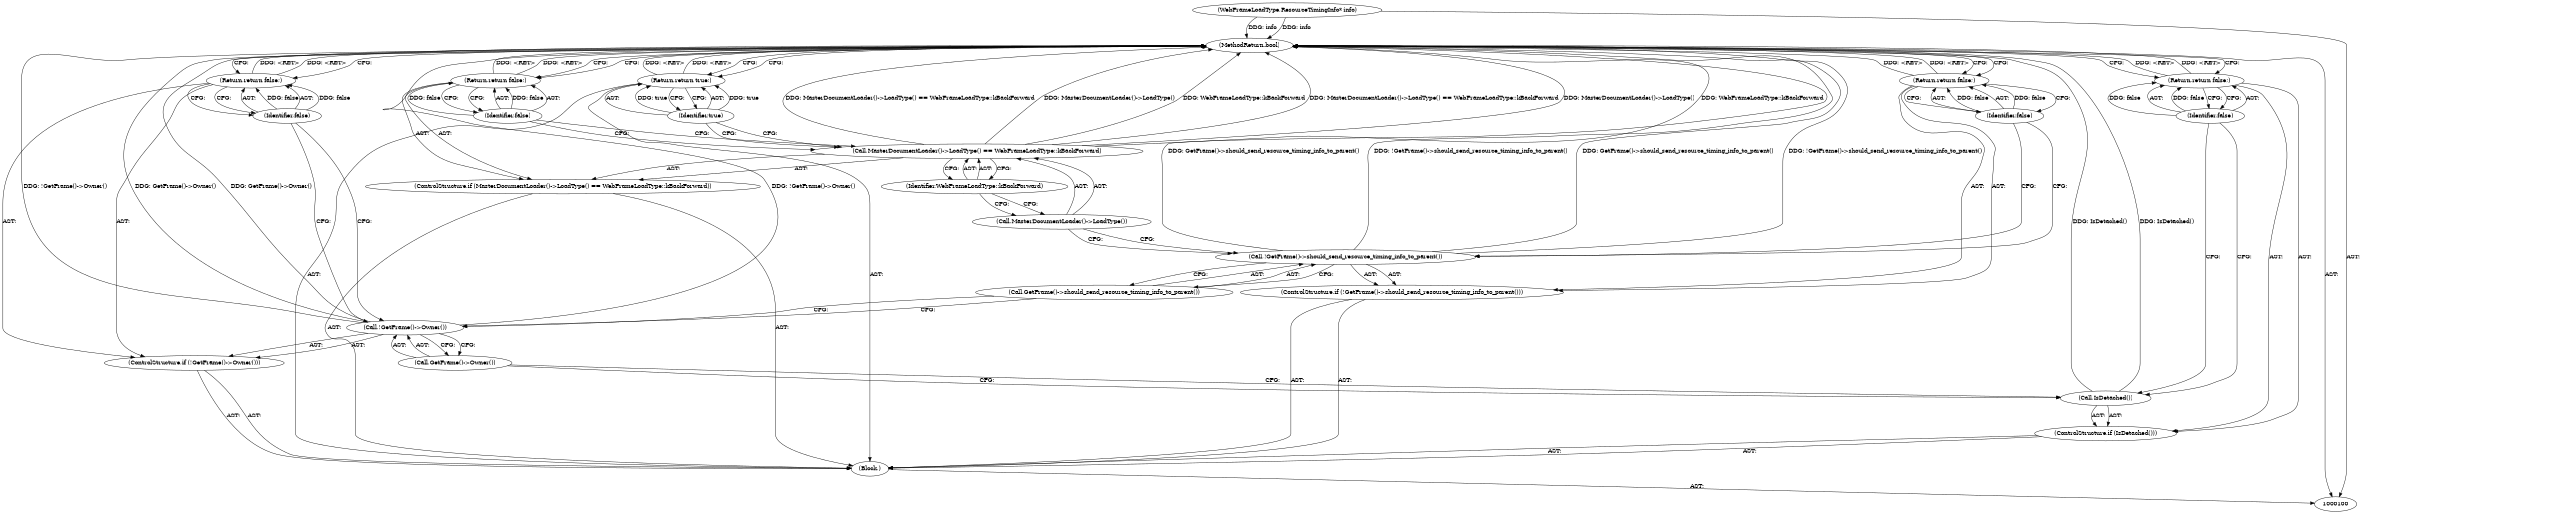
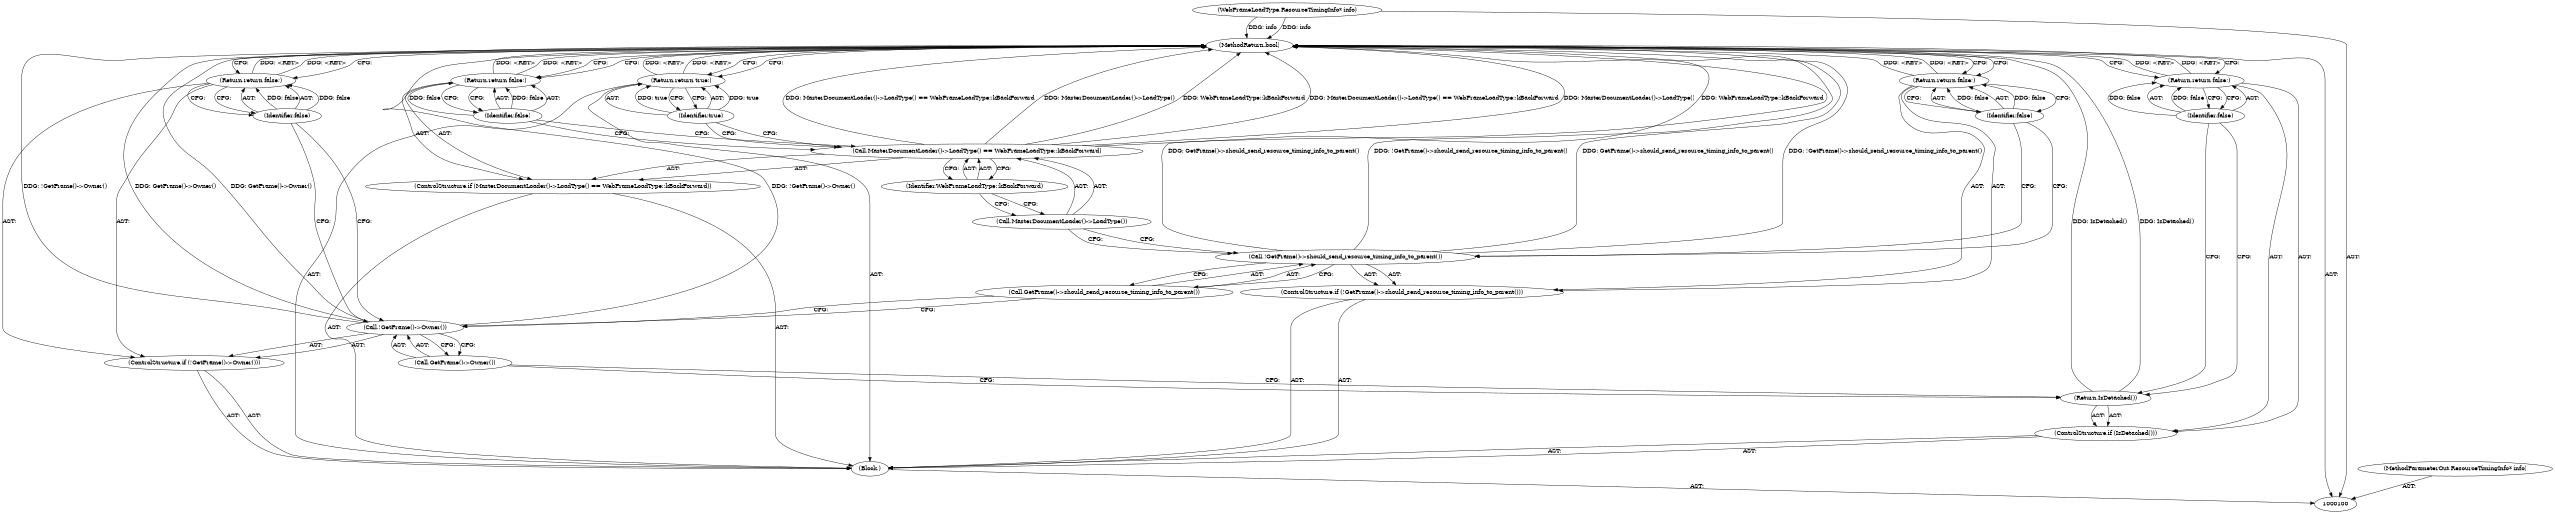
(2106, 398) -> (2106, 398)
none -> (2455, 469)
